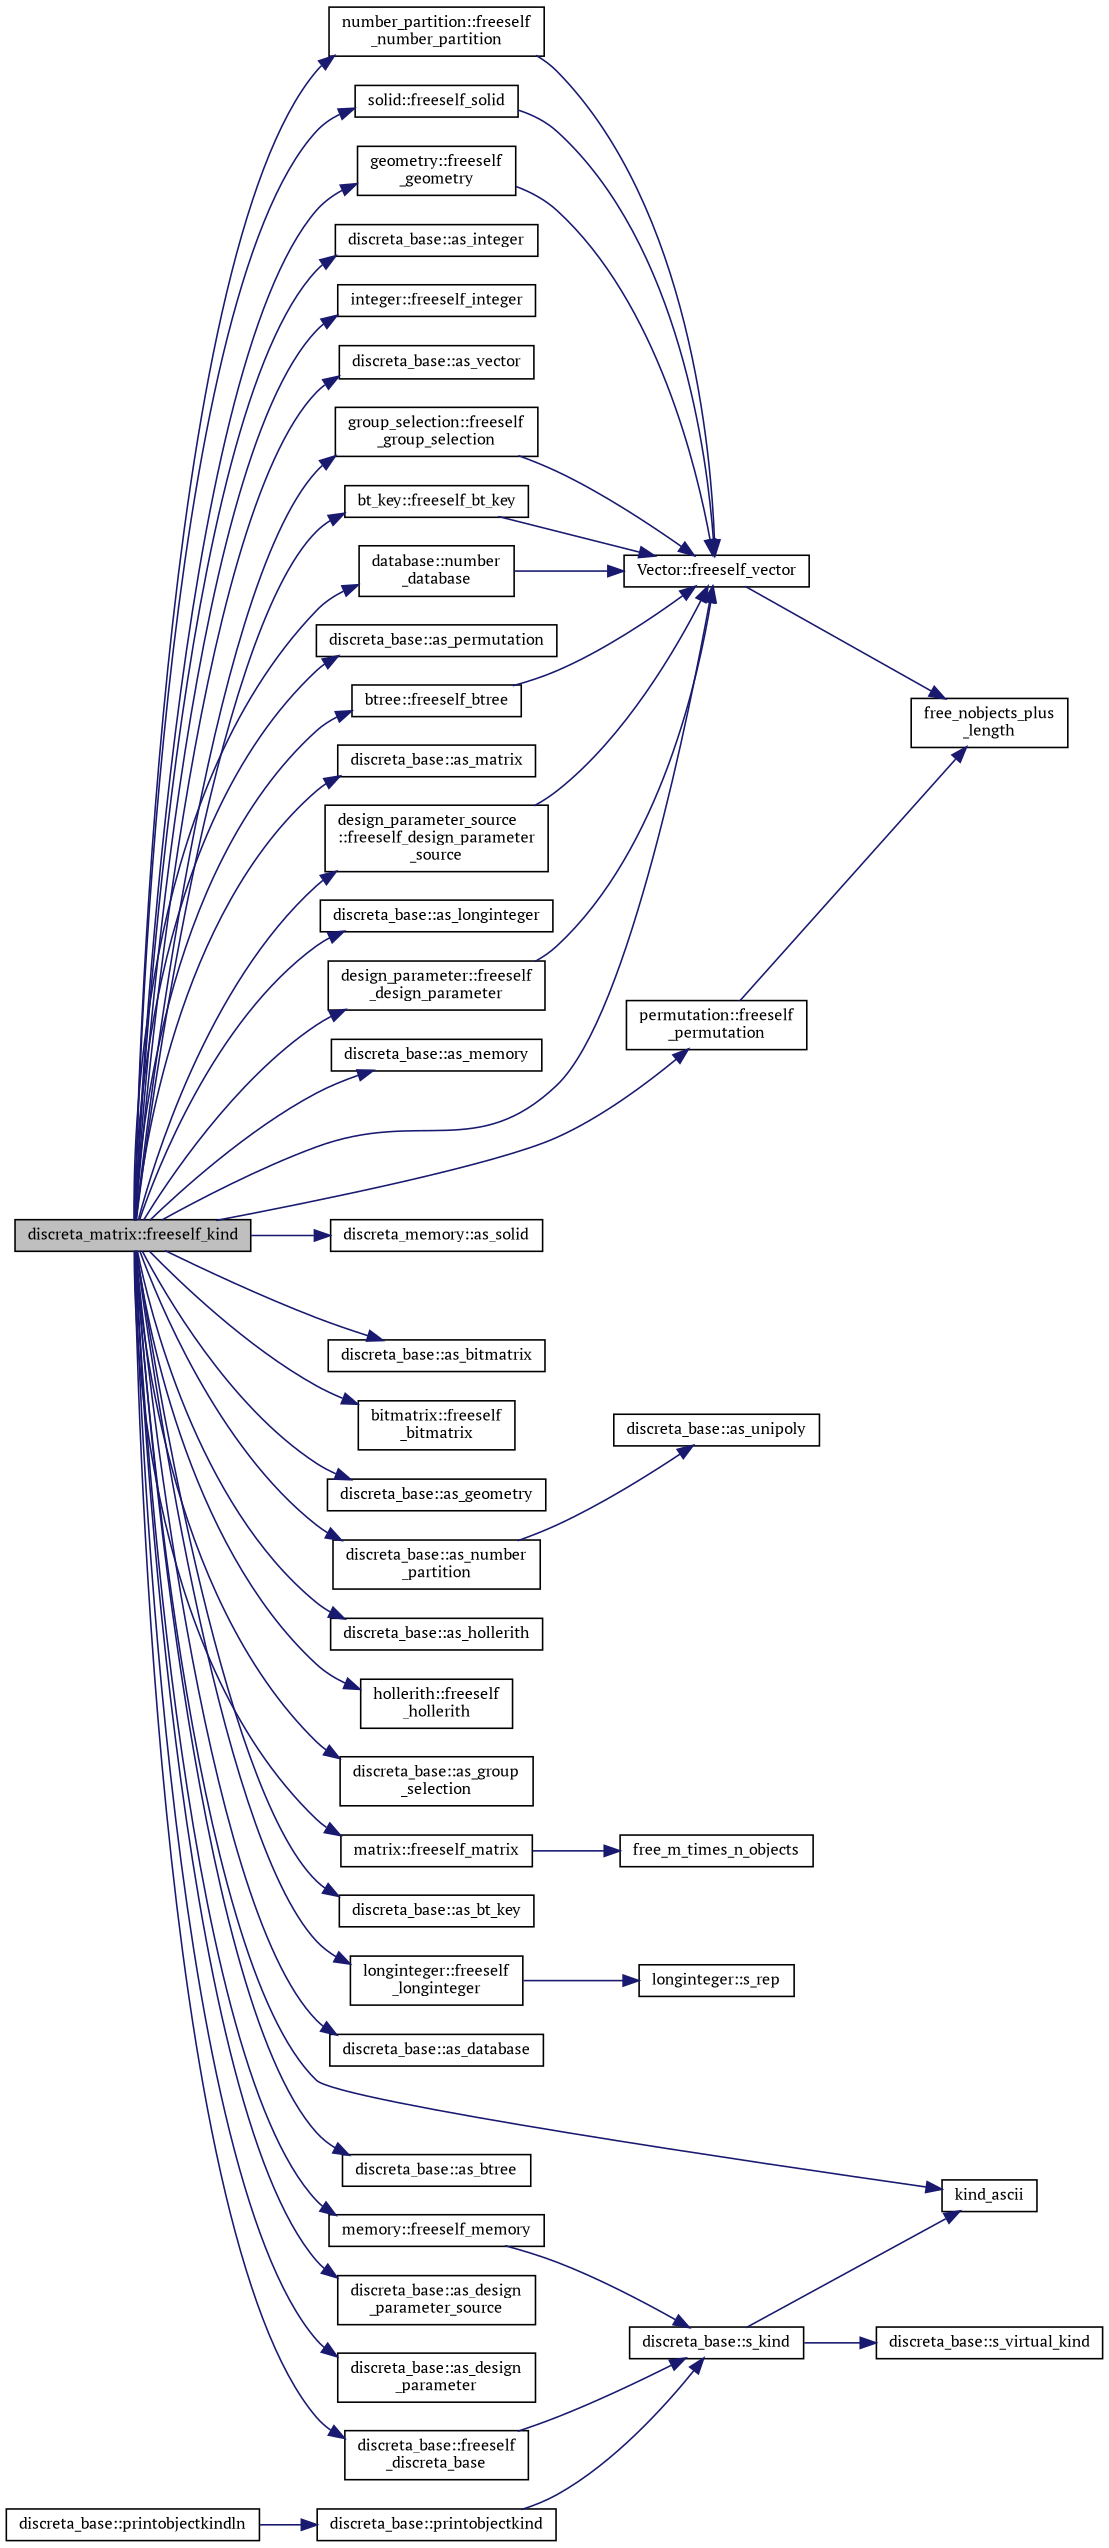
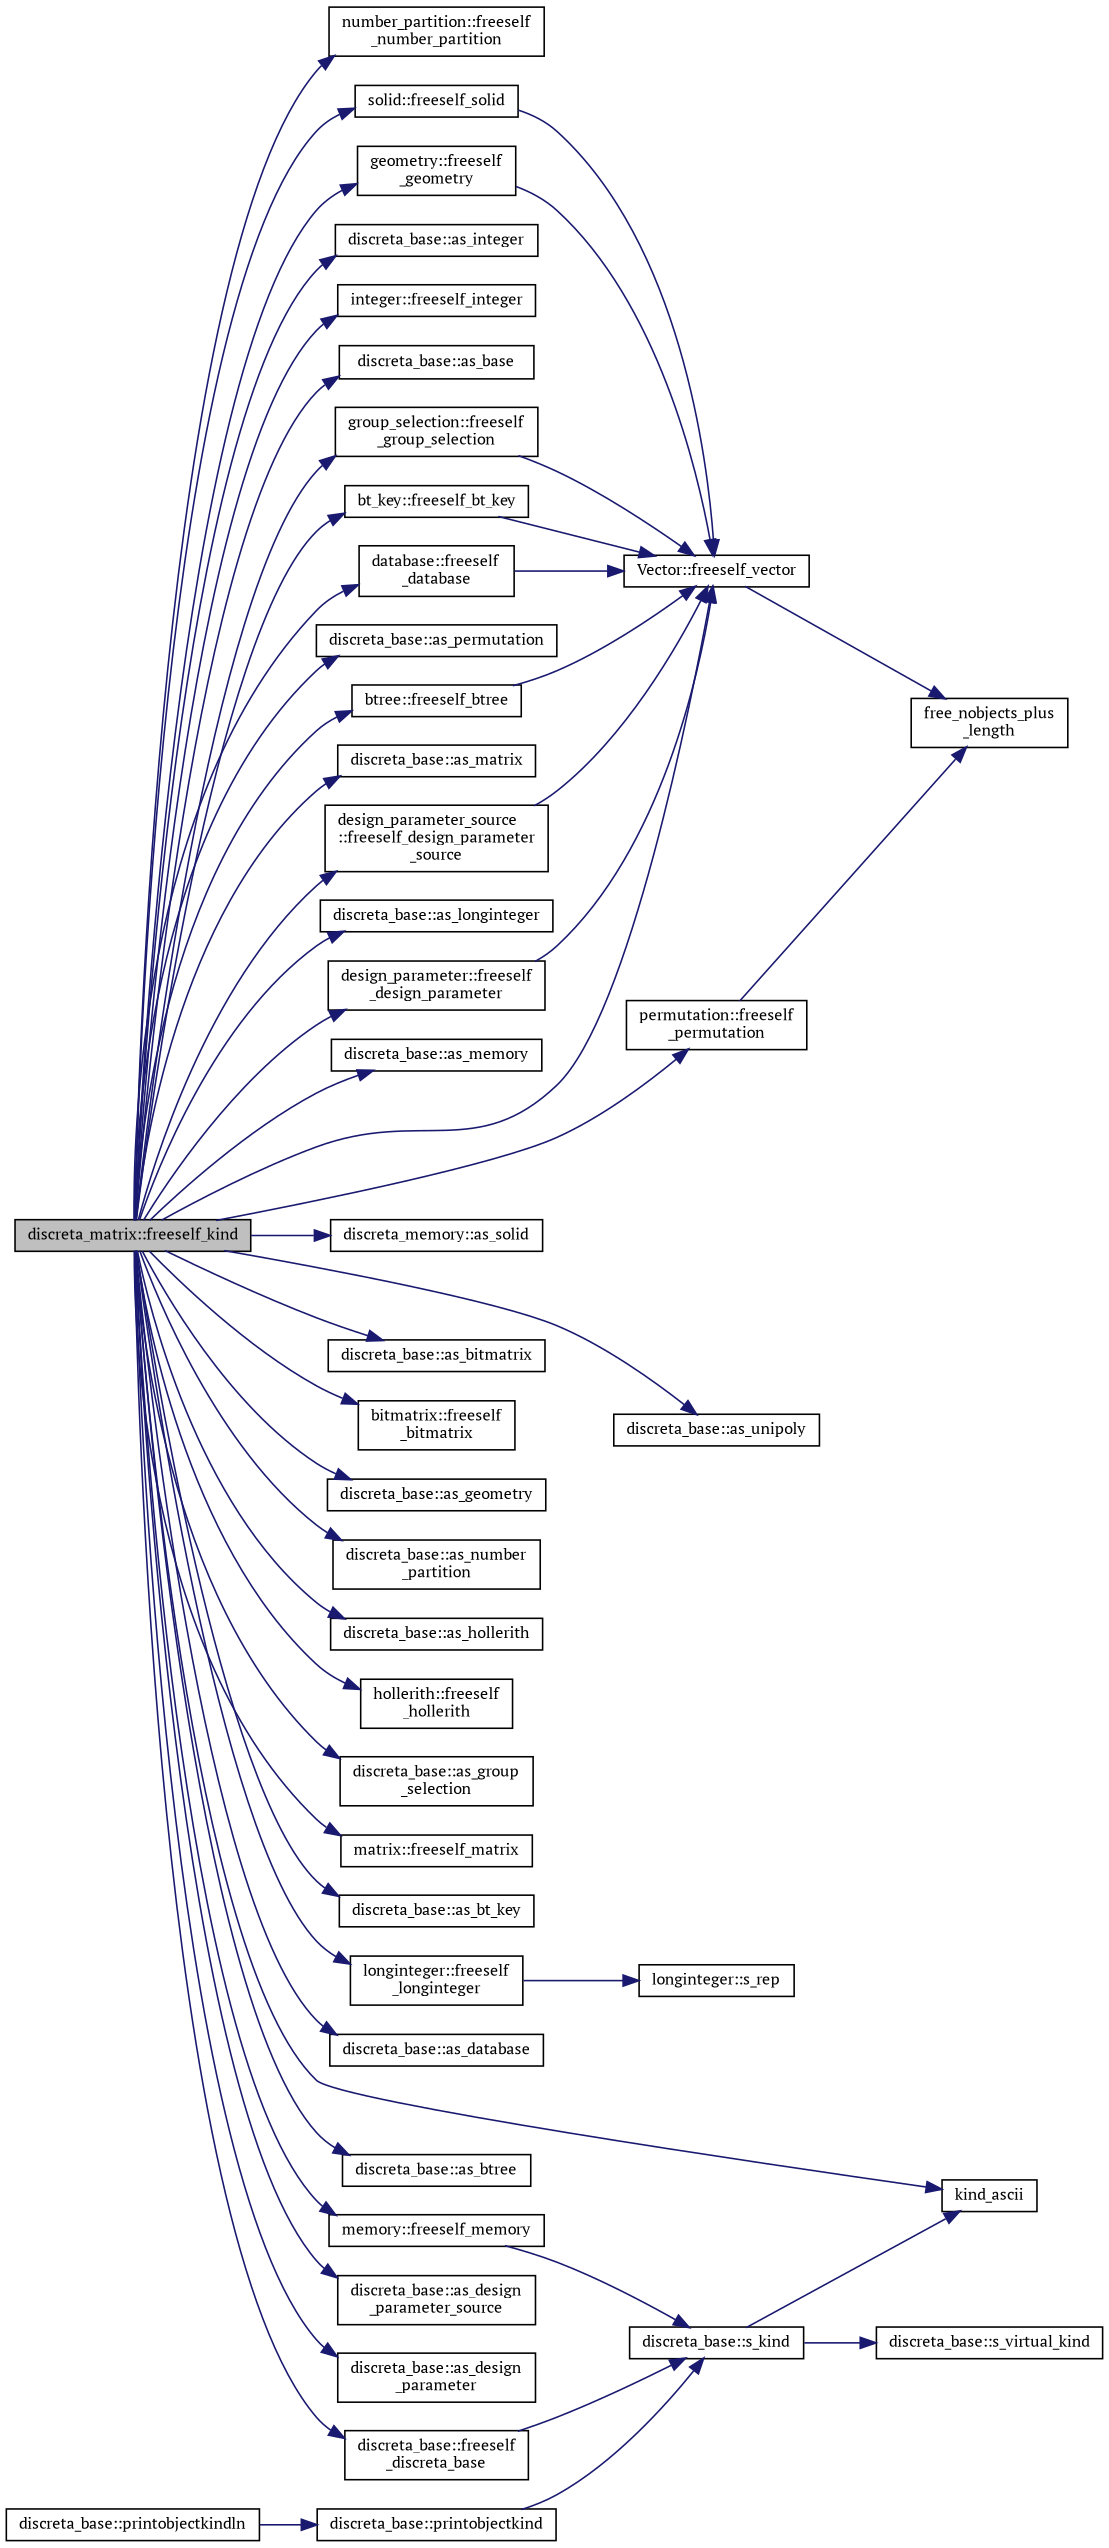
(671, 279) -> none
(437, 362) -> (437, 362)
(437, 571) -> (437, 571)
(601, 1502) -> (465, 1299)
(717, 1851) -> none
